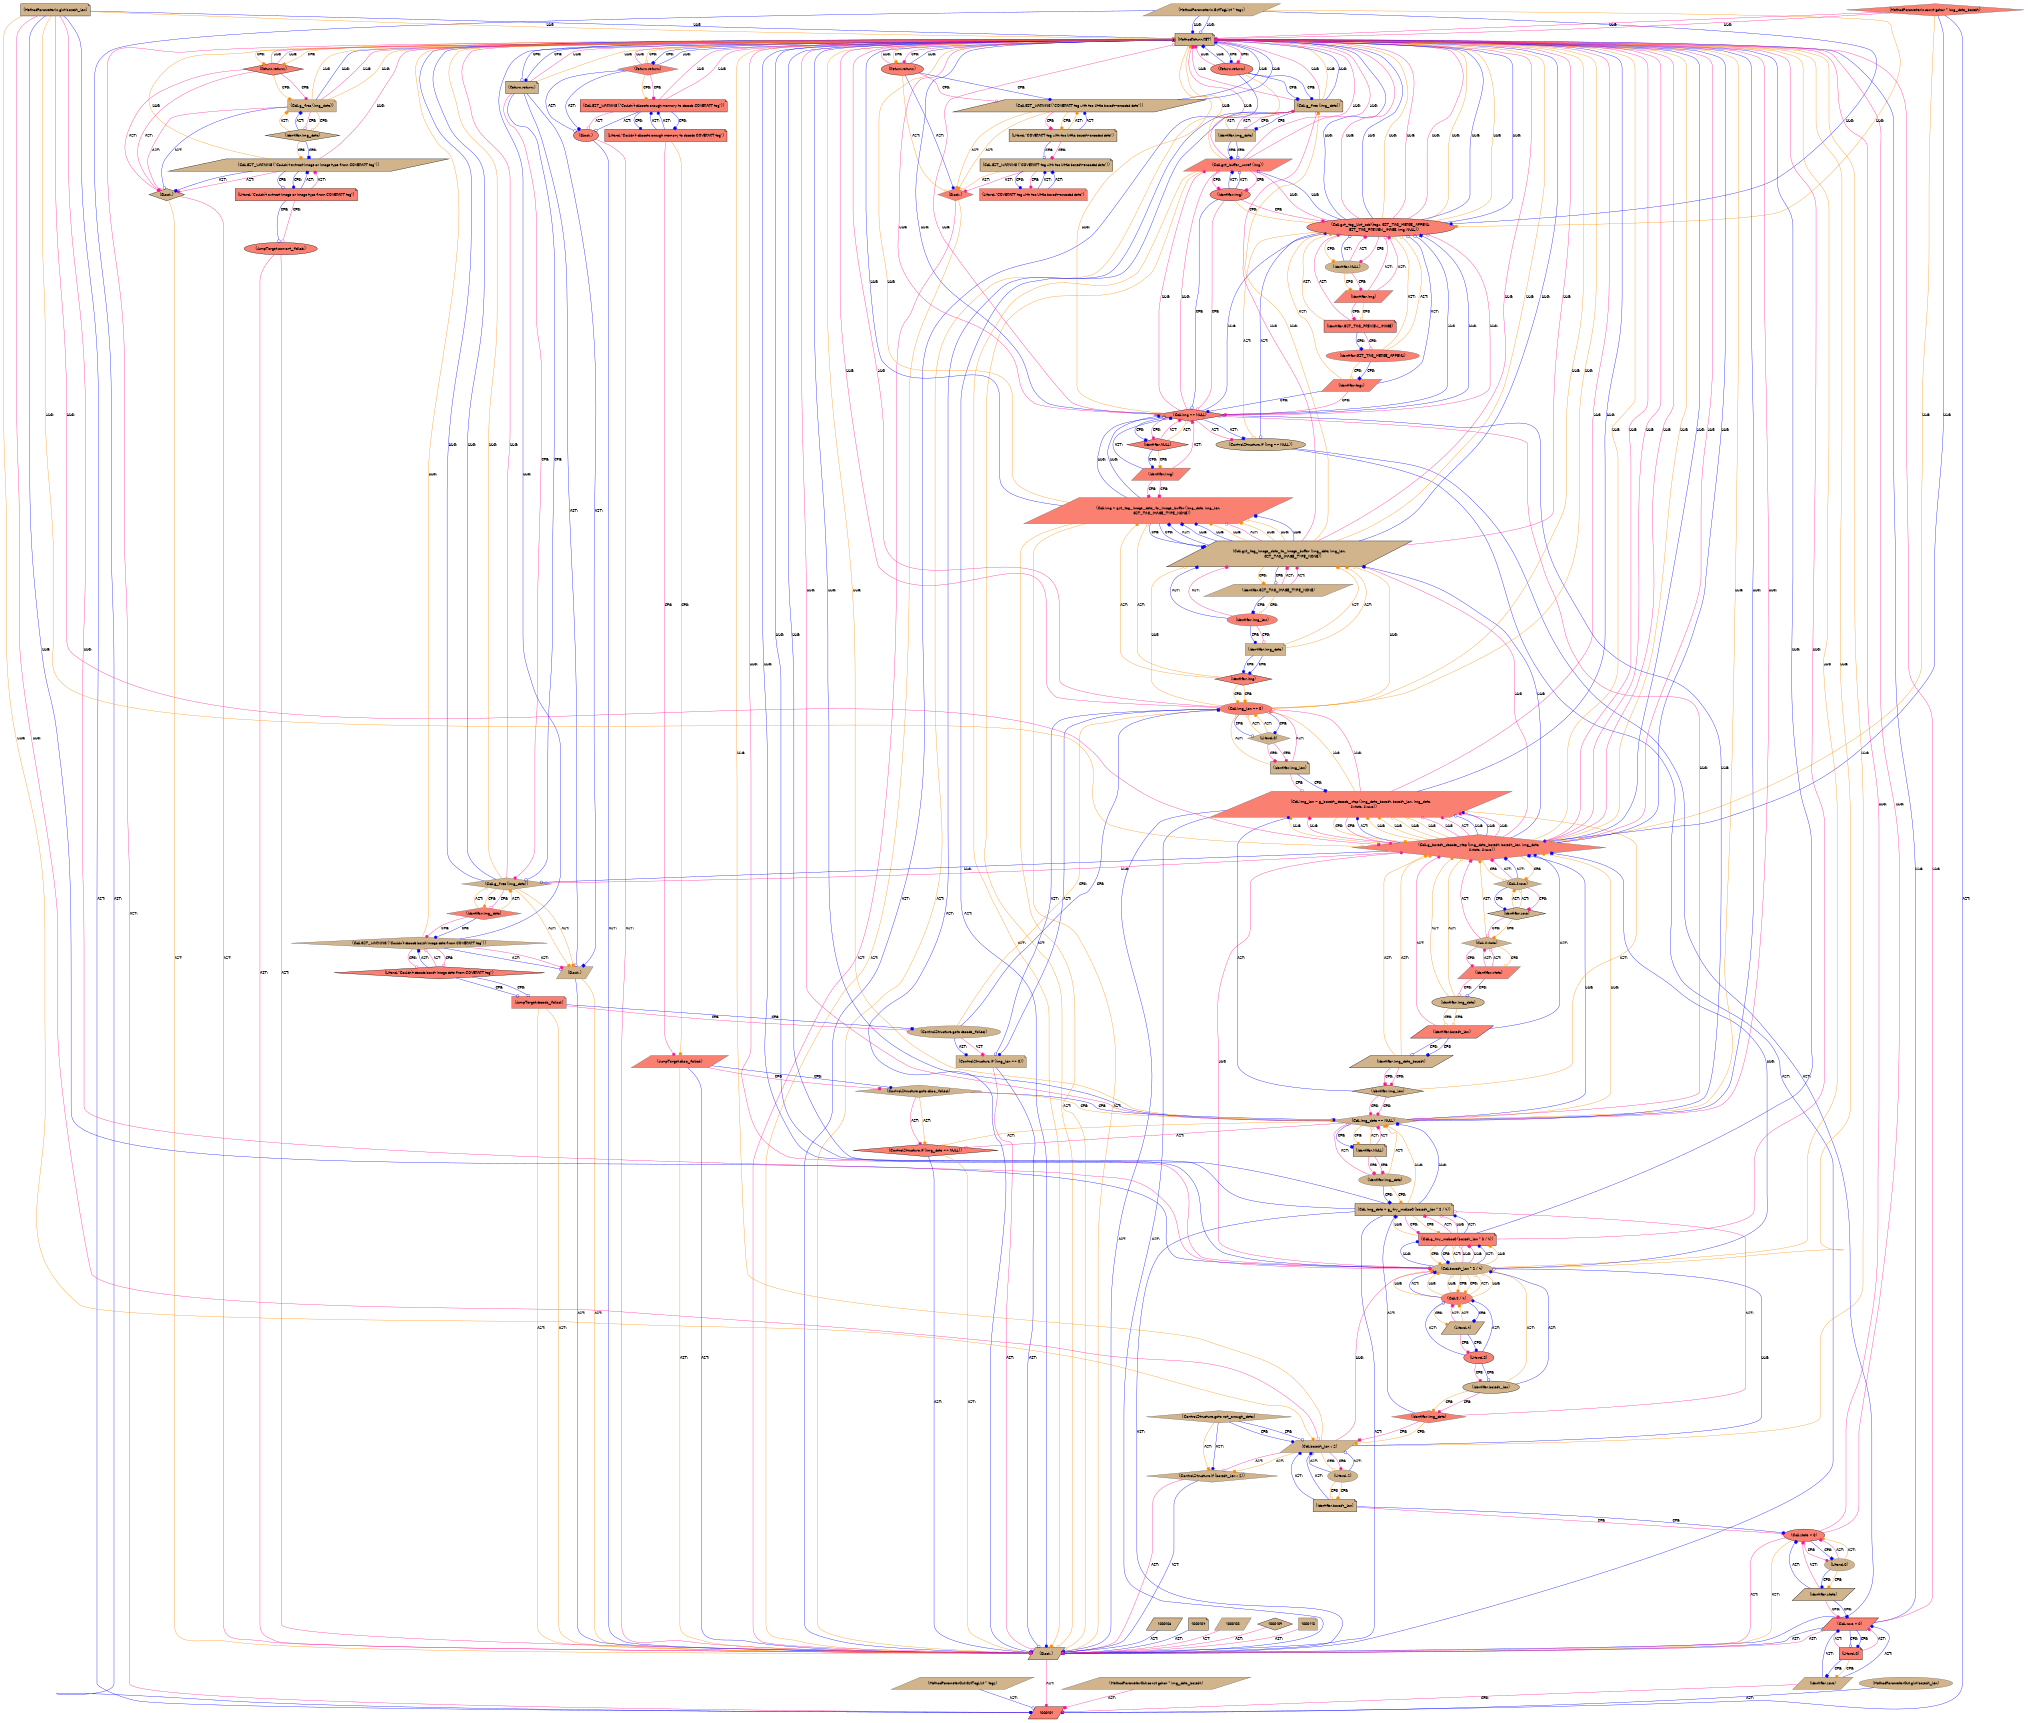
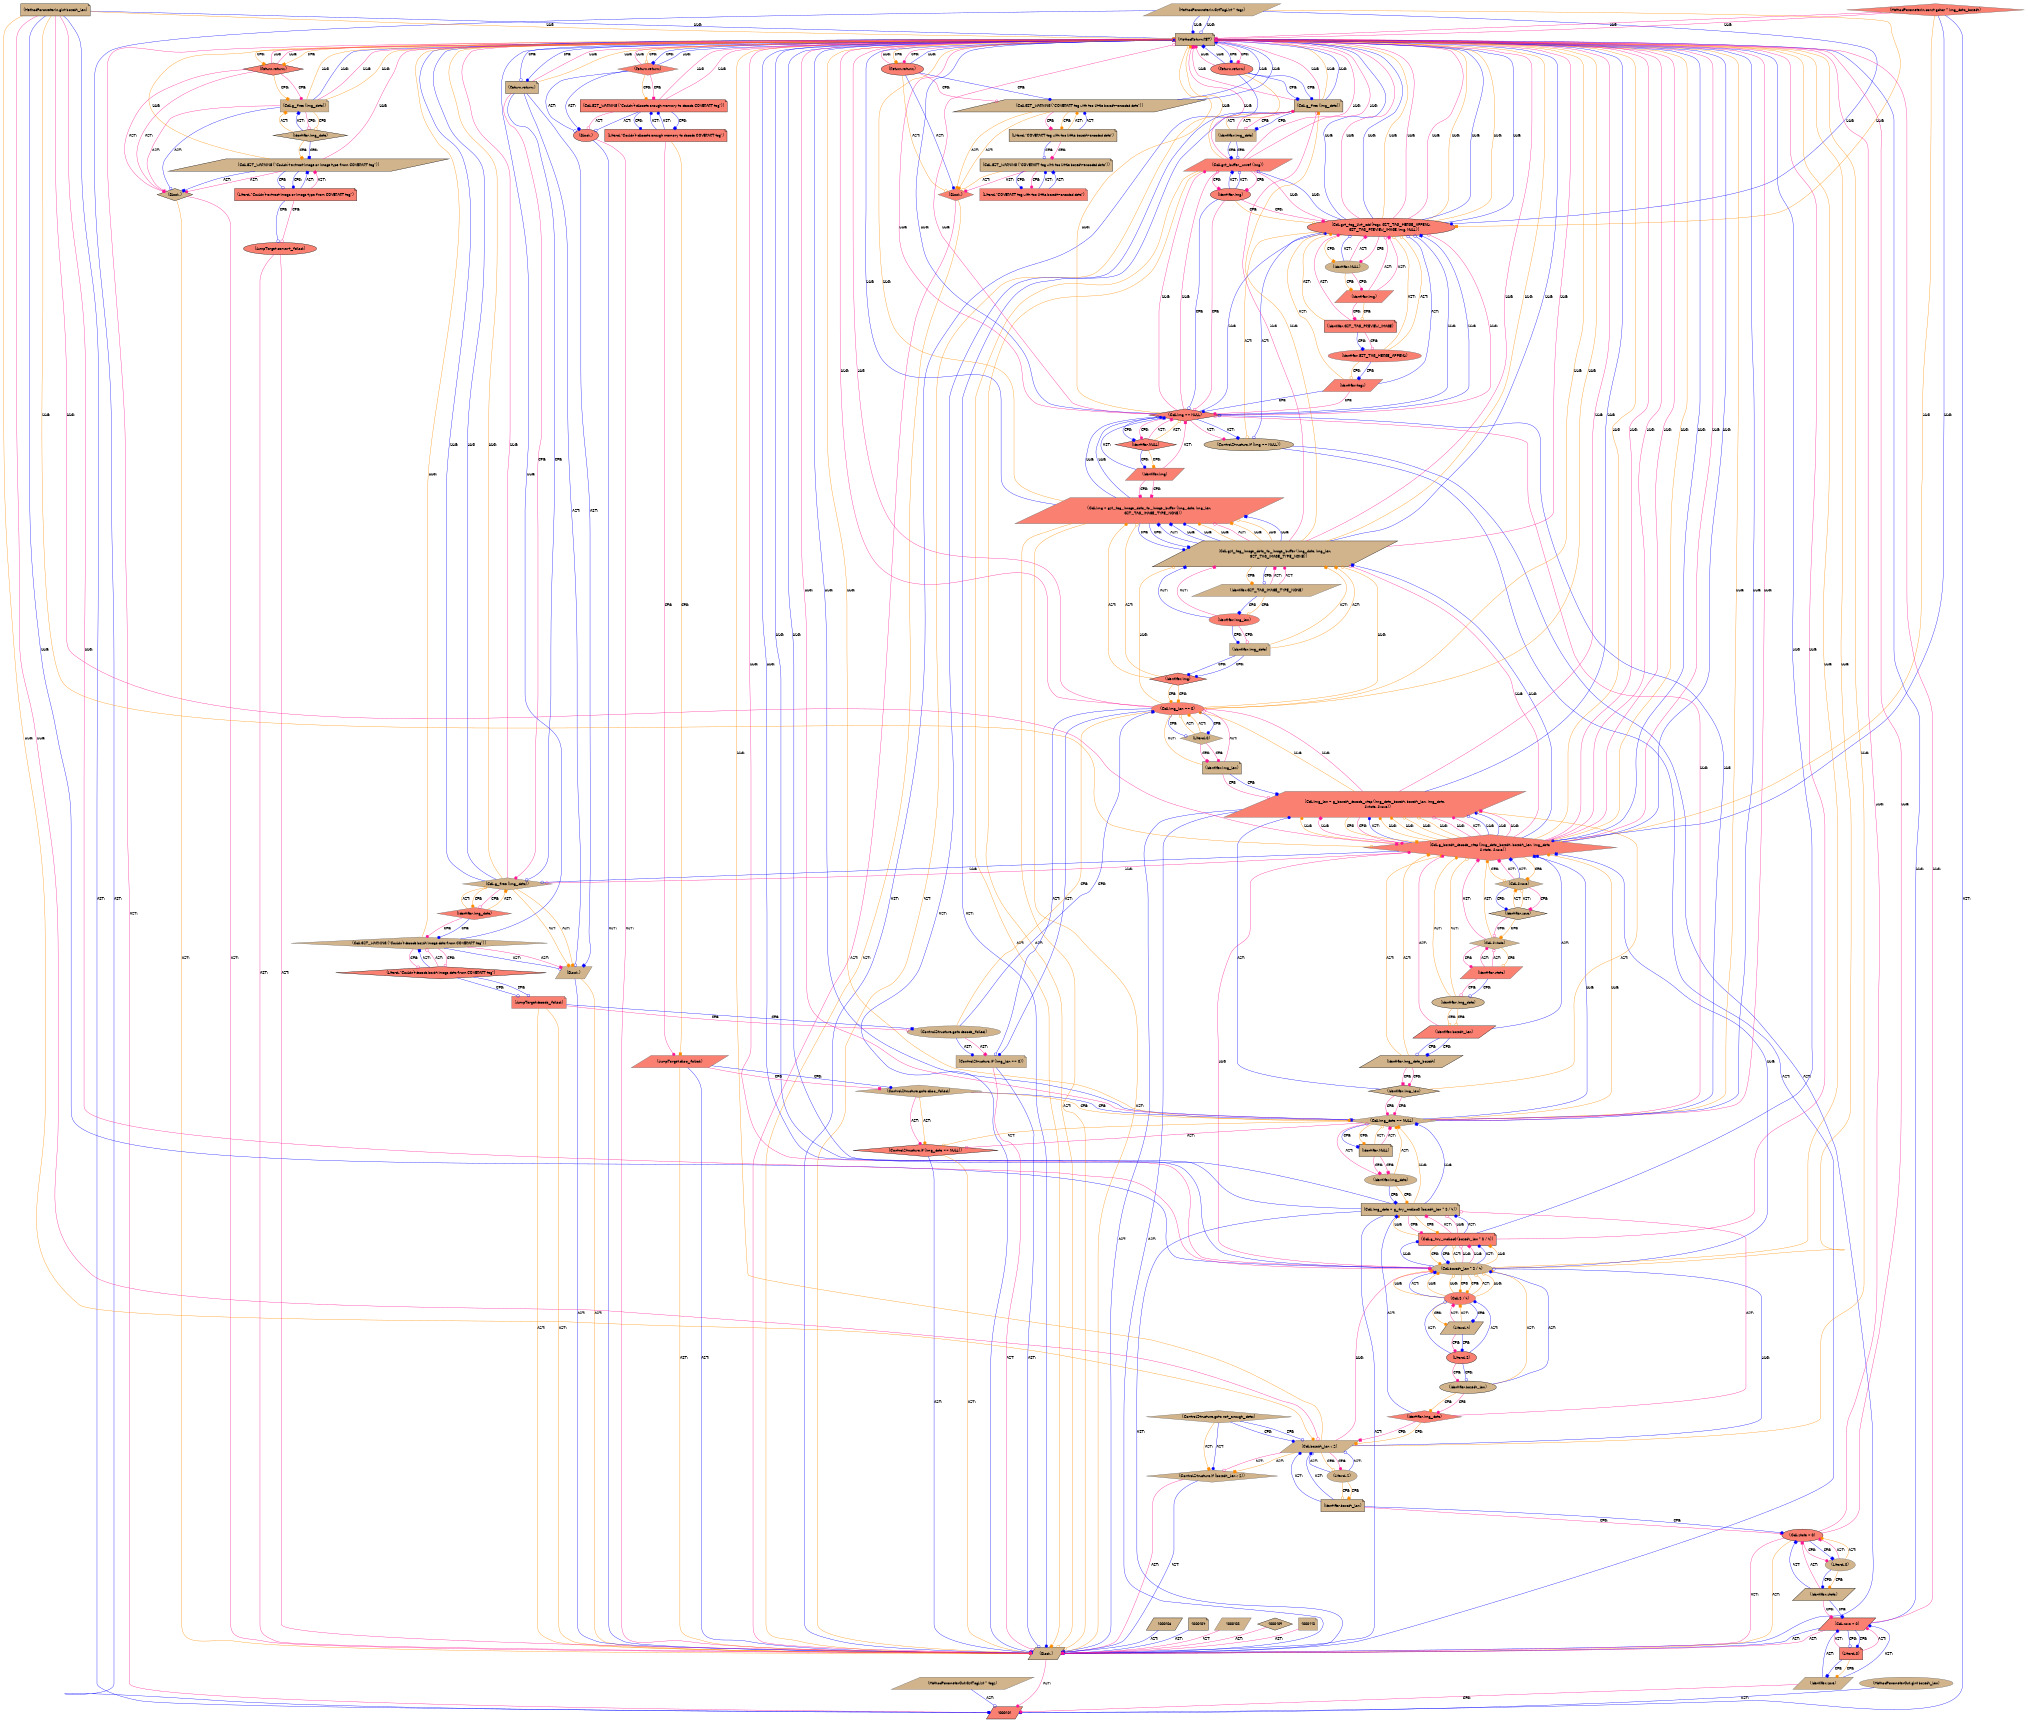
(1156, 1683) -> none
